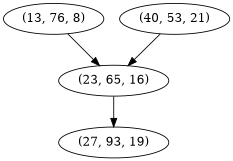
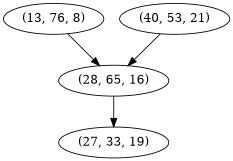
(114, 81) -> (114, 81)
(114, 142) -> (114, 142)
